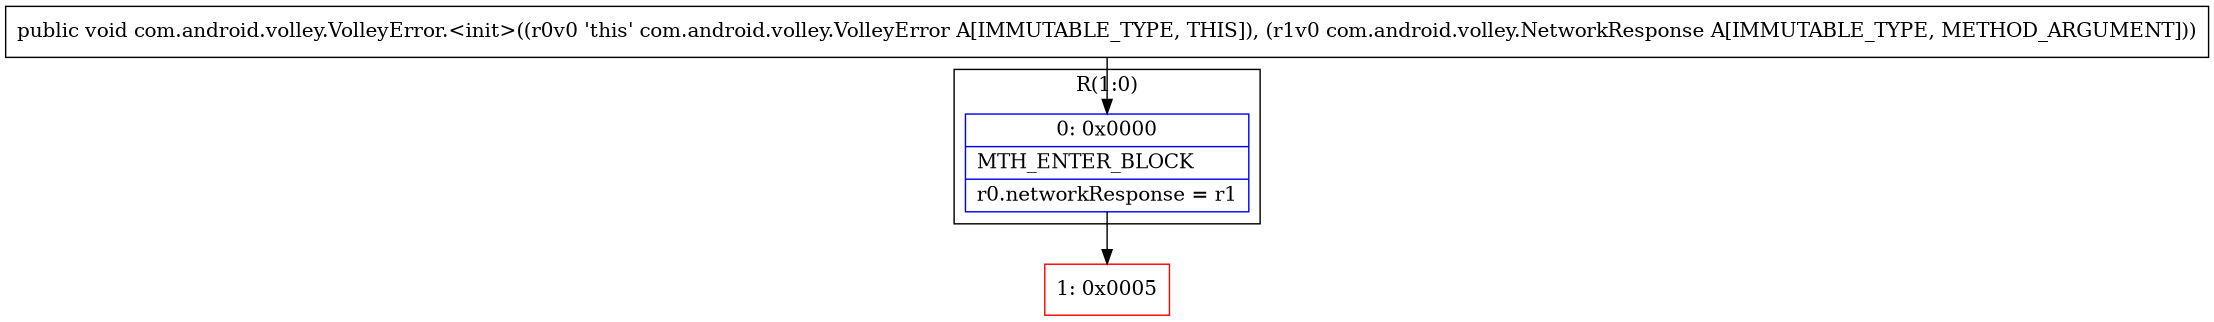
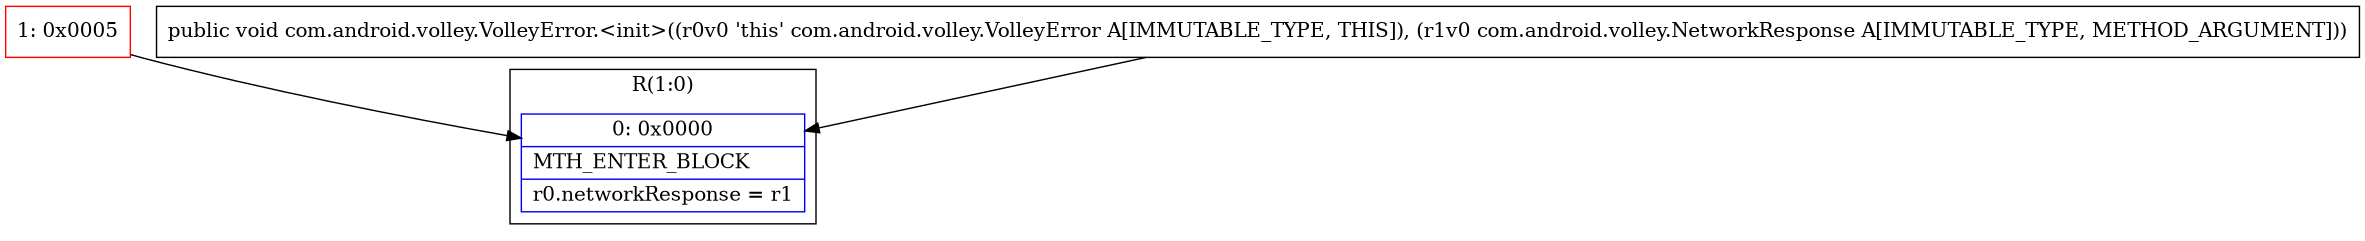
(1107, 233) -> (318, 99)
